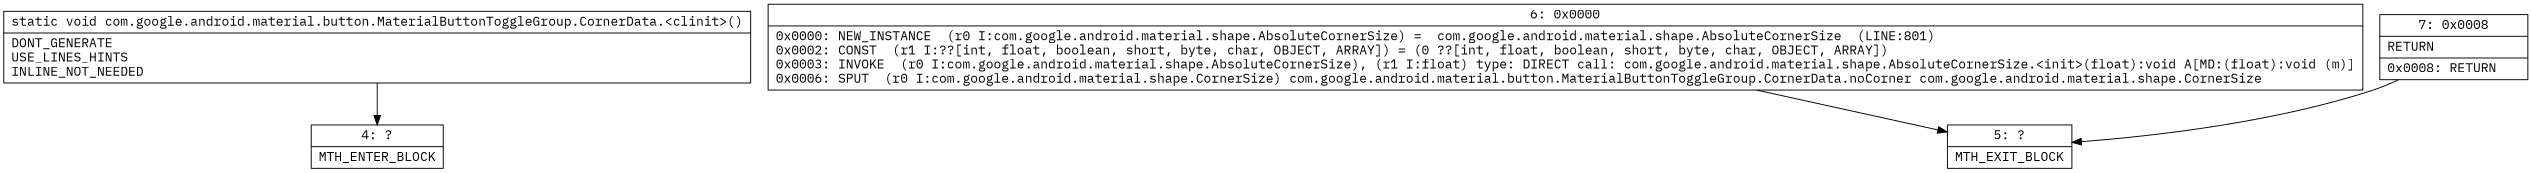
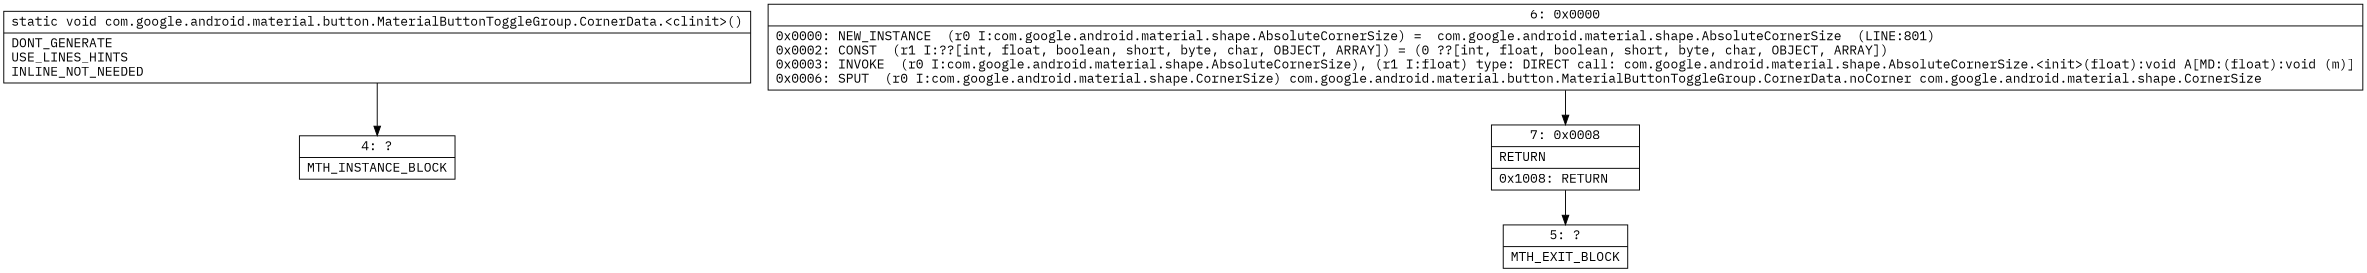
(2454, 68) -> (1565, 179)
(1847, 110) -> (1565, 103)
(377, 157) -> (377, 168)
